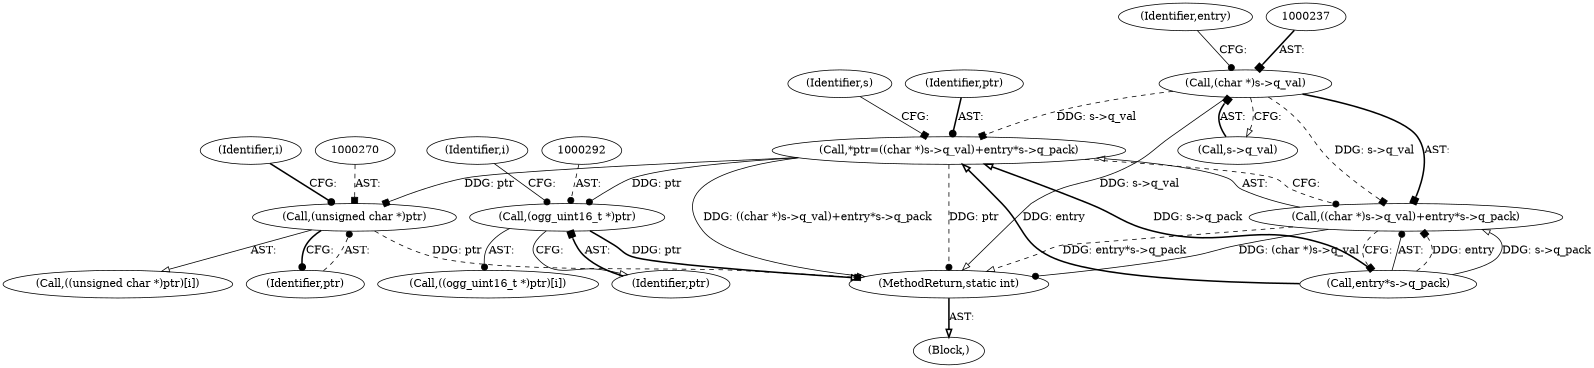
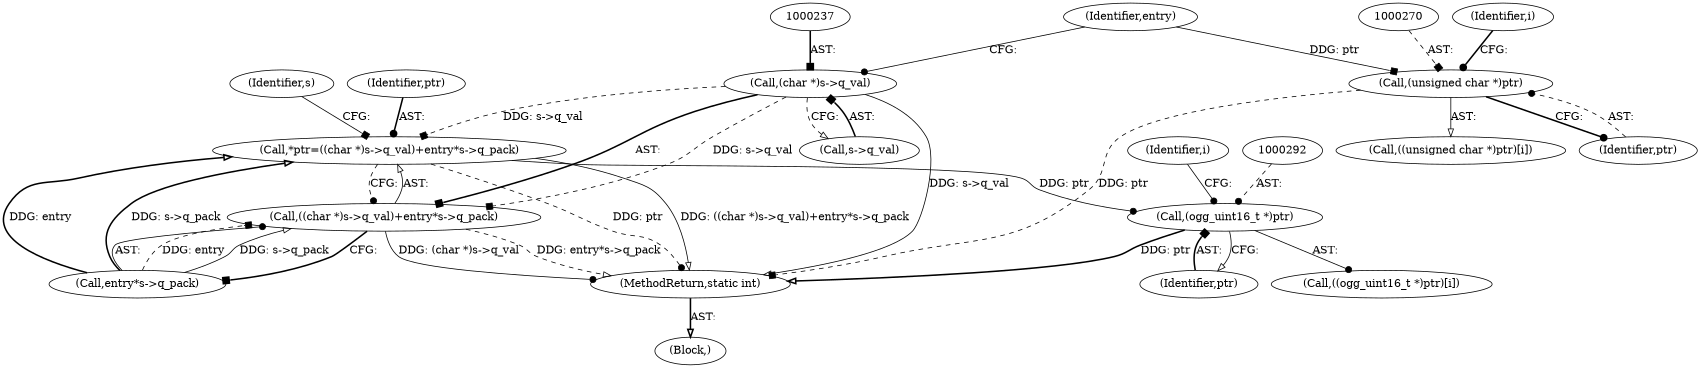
(592, 168) -> (1283, 49)
(1364, 246) -> (303, 266)
